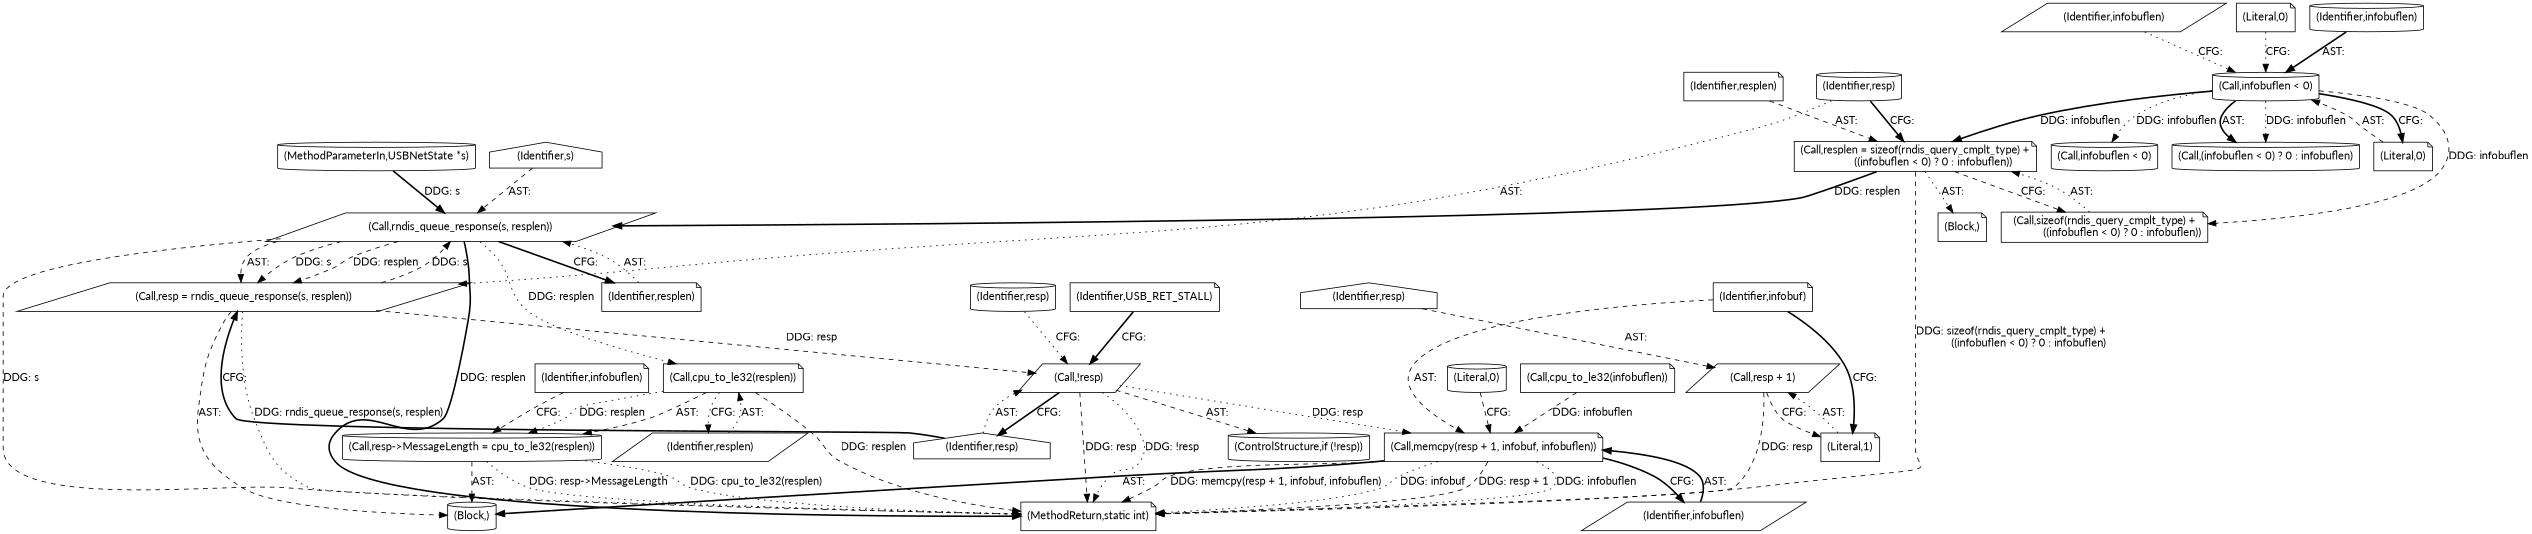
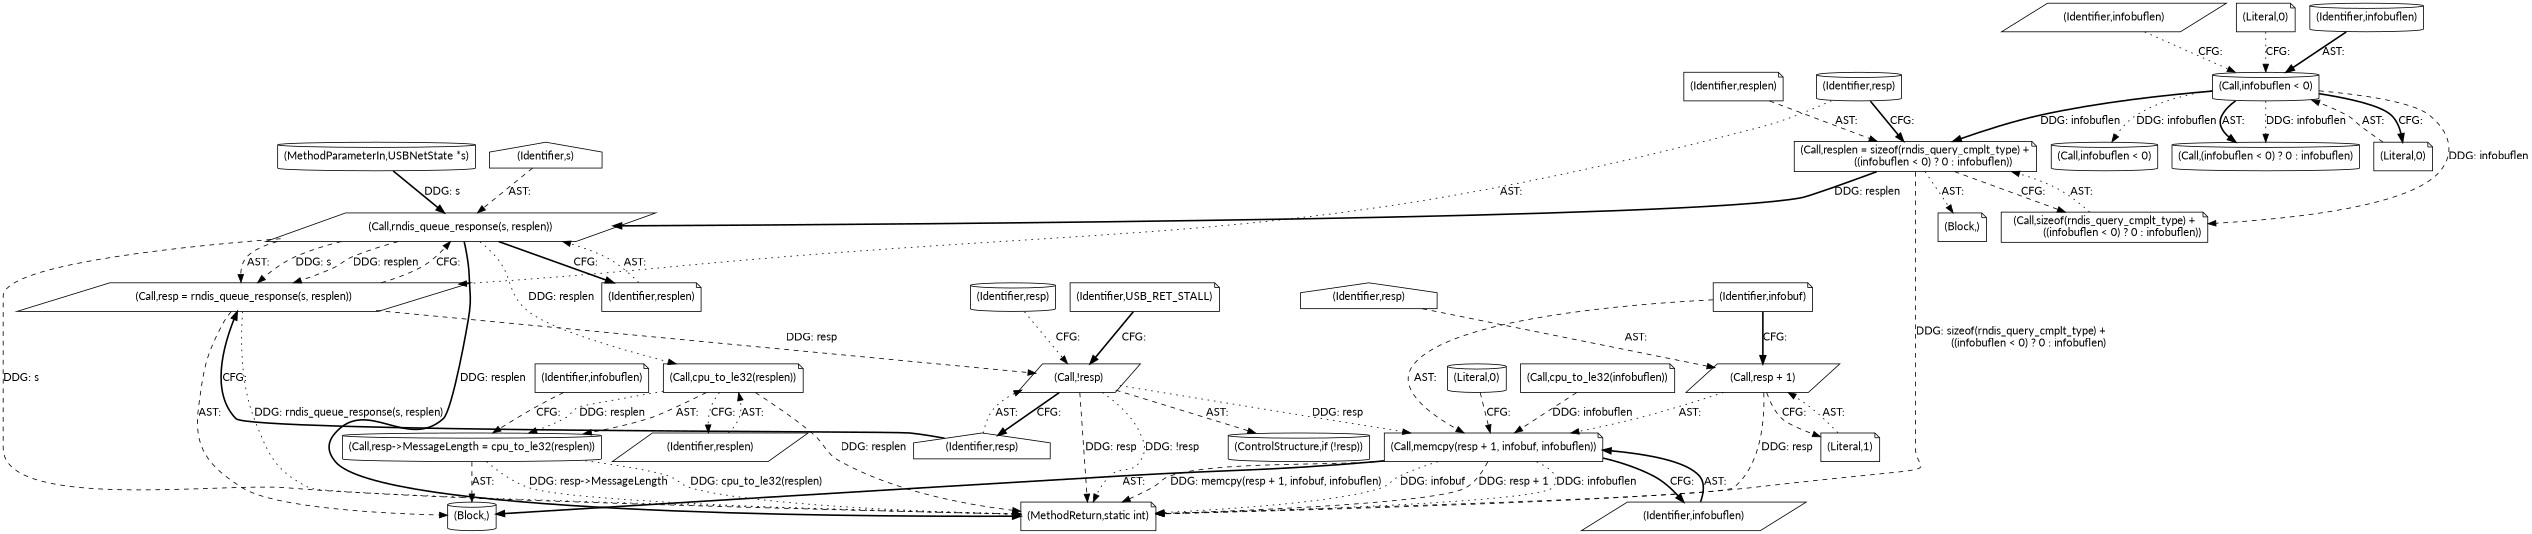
(450, 263) -> (450, 263)
(1840, 358) -> (1763, 334)
none -> (1652, 414)
